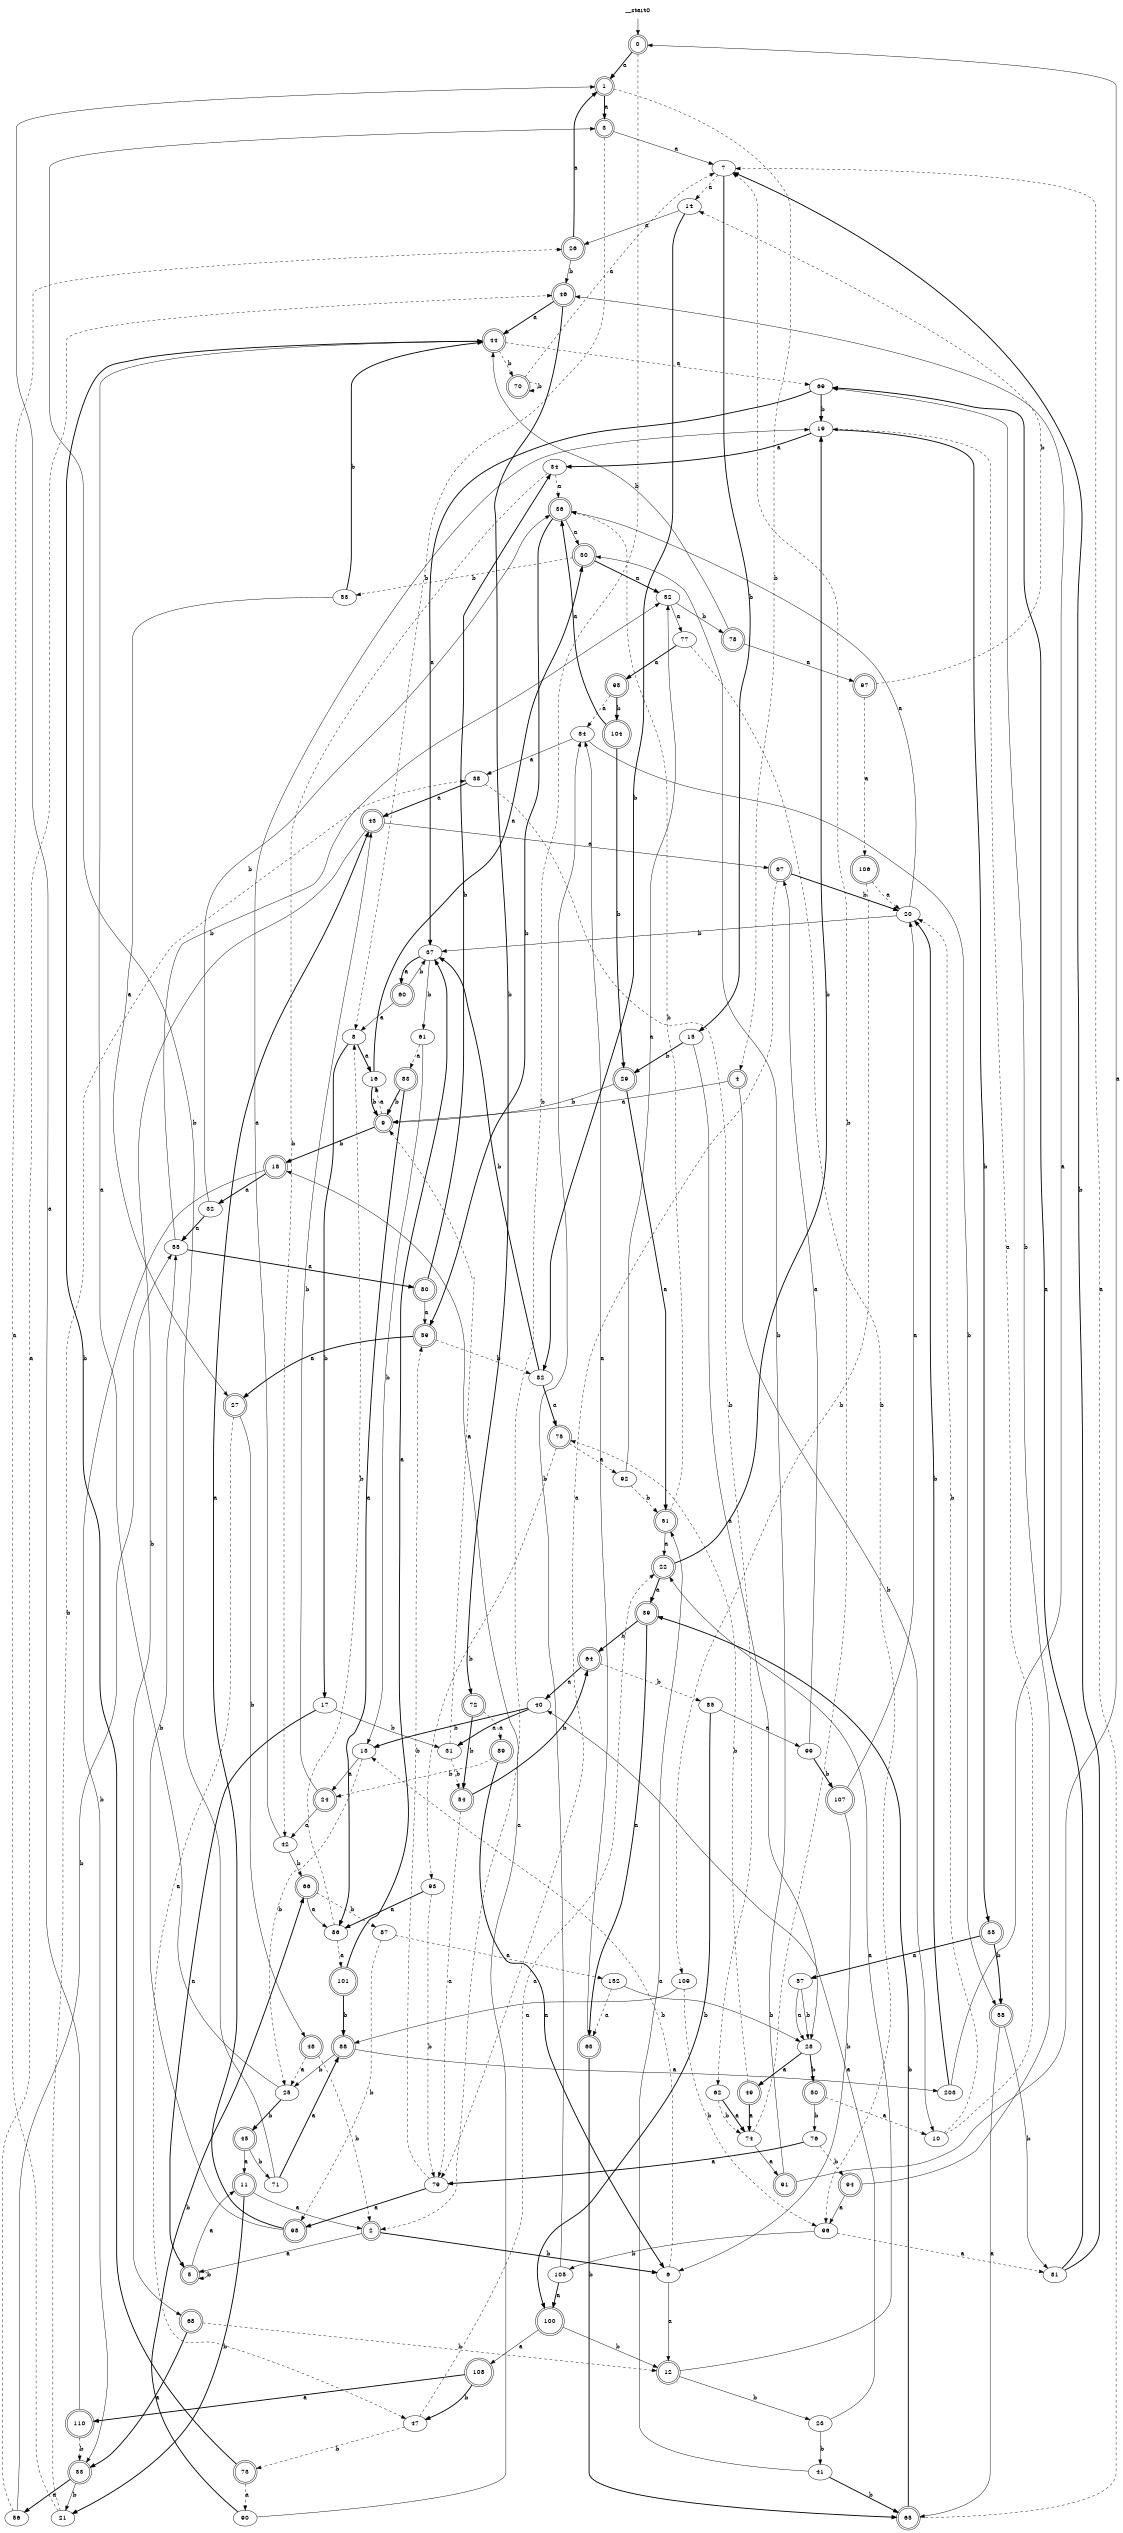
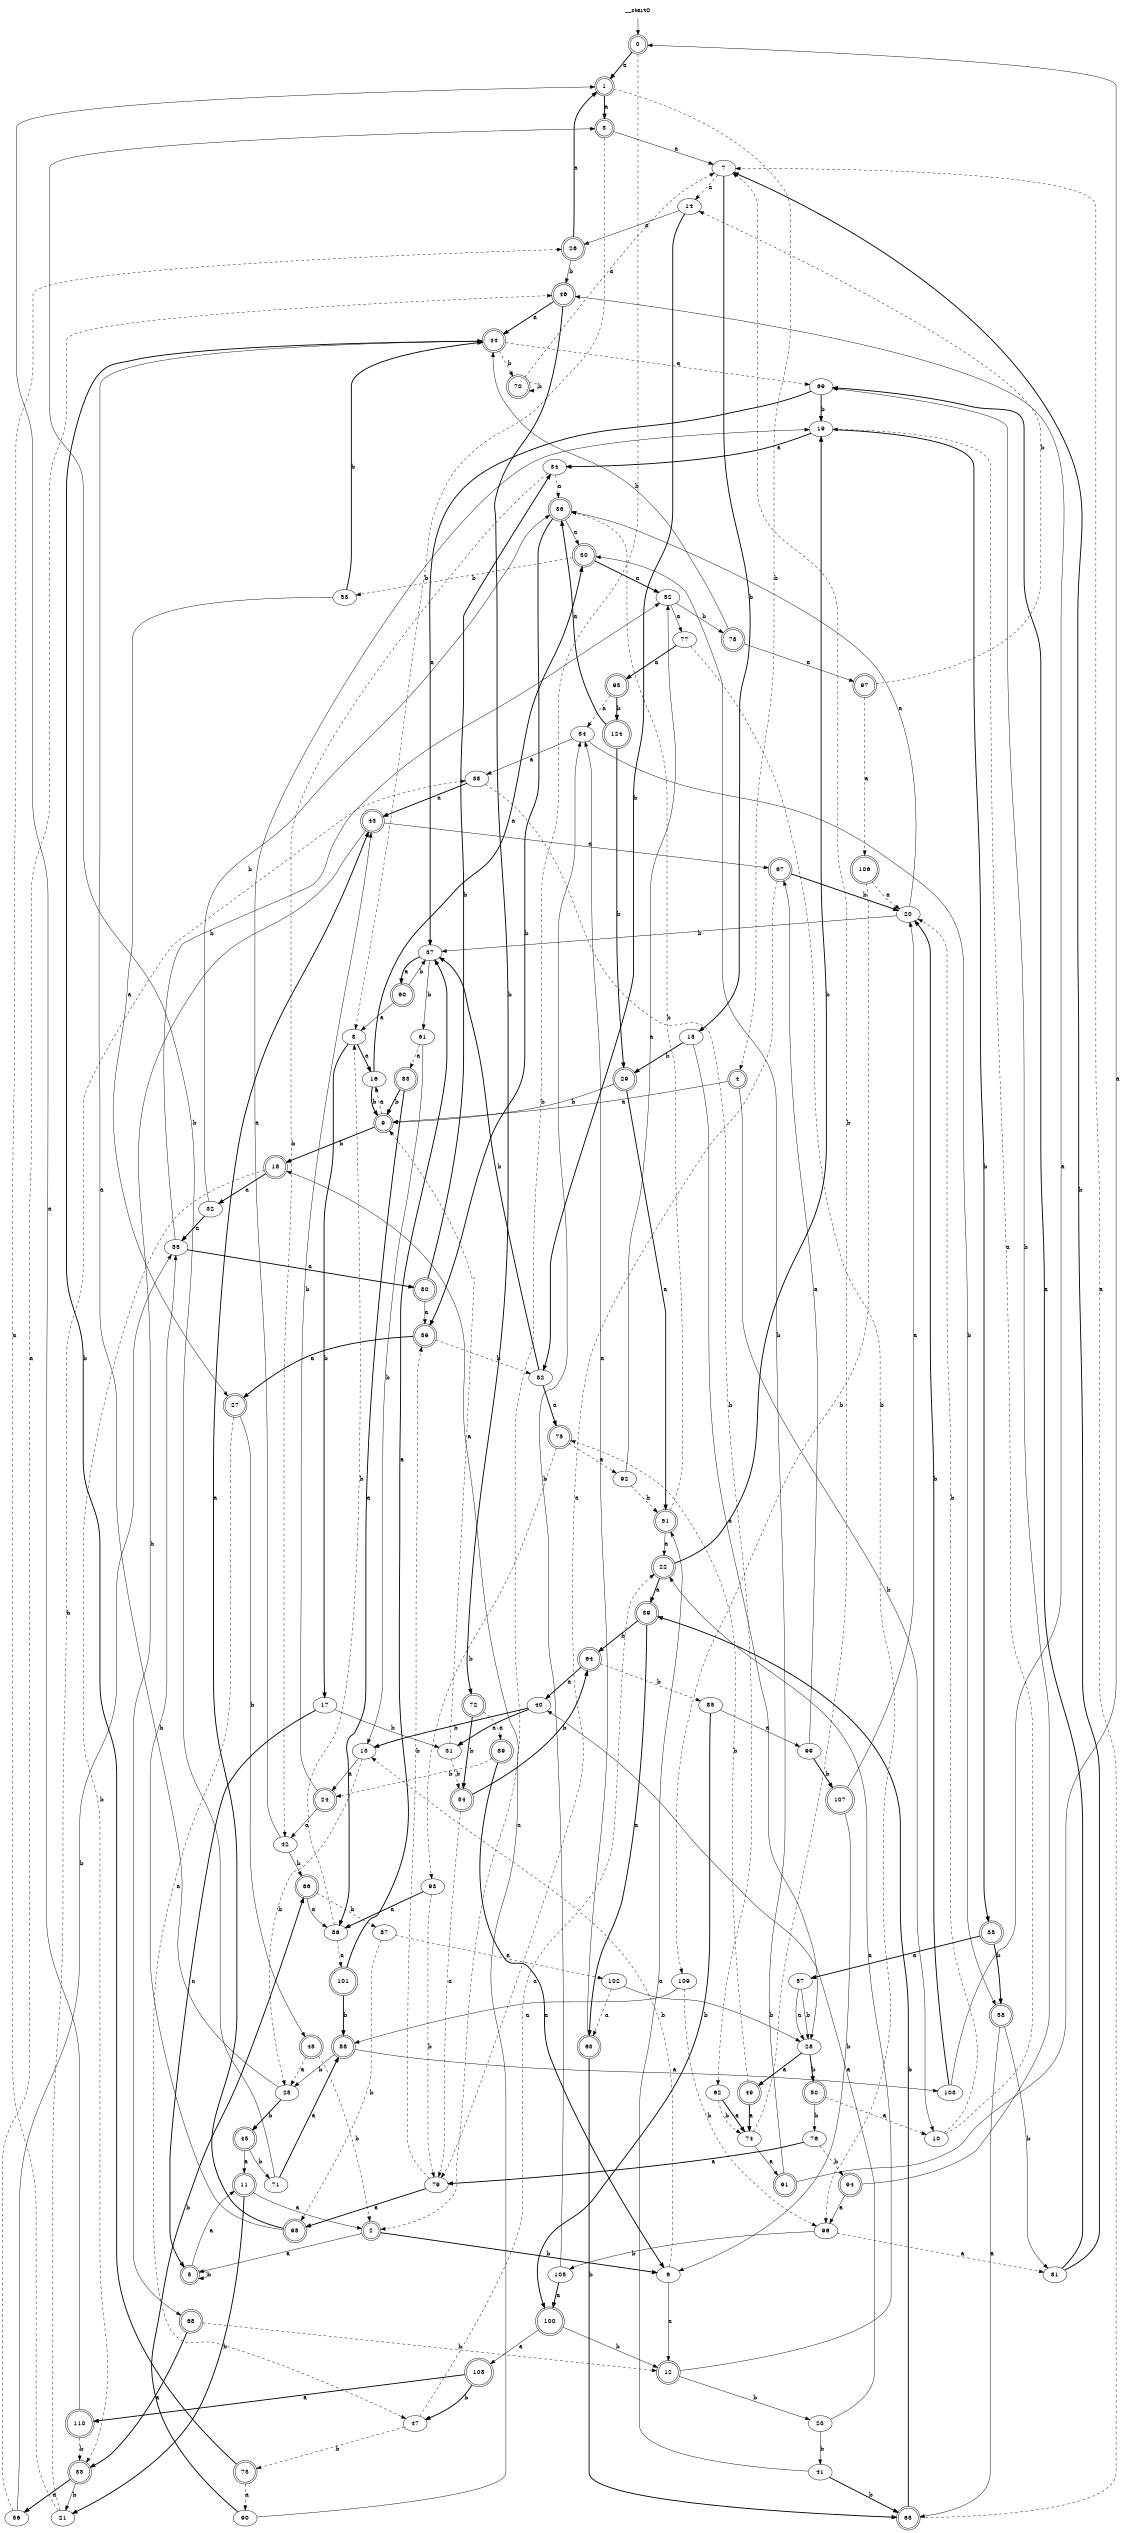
(617, 734) -> (617, 734)
(93, 1781) -> (93, 1781)
(614, 1981) -> (614, 1981)
(950, 2093) -> (950, 2093)
